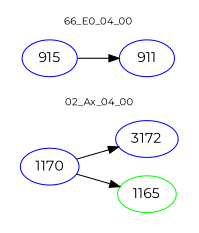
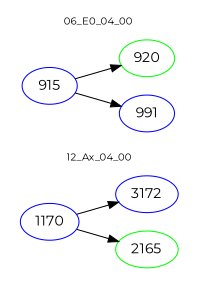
(98, 22) -> (98, 22)
none -> (147, 58)
(147, 58) -> (147, 113)
(99, 103) -> (99, 158)
(147, 194) -> (147, 249)
